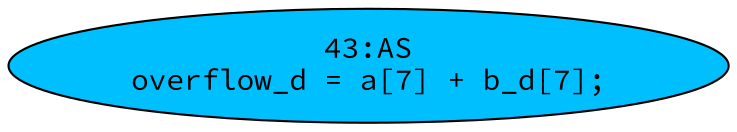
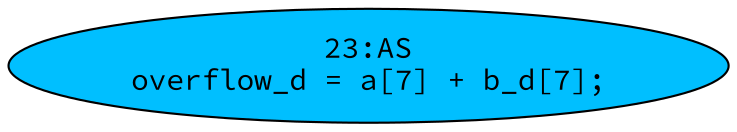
(369, 66) -> (369, 66)
